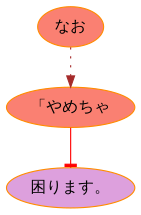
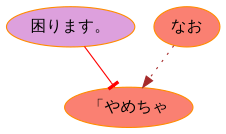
(71, 145) -> (98, 65)
